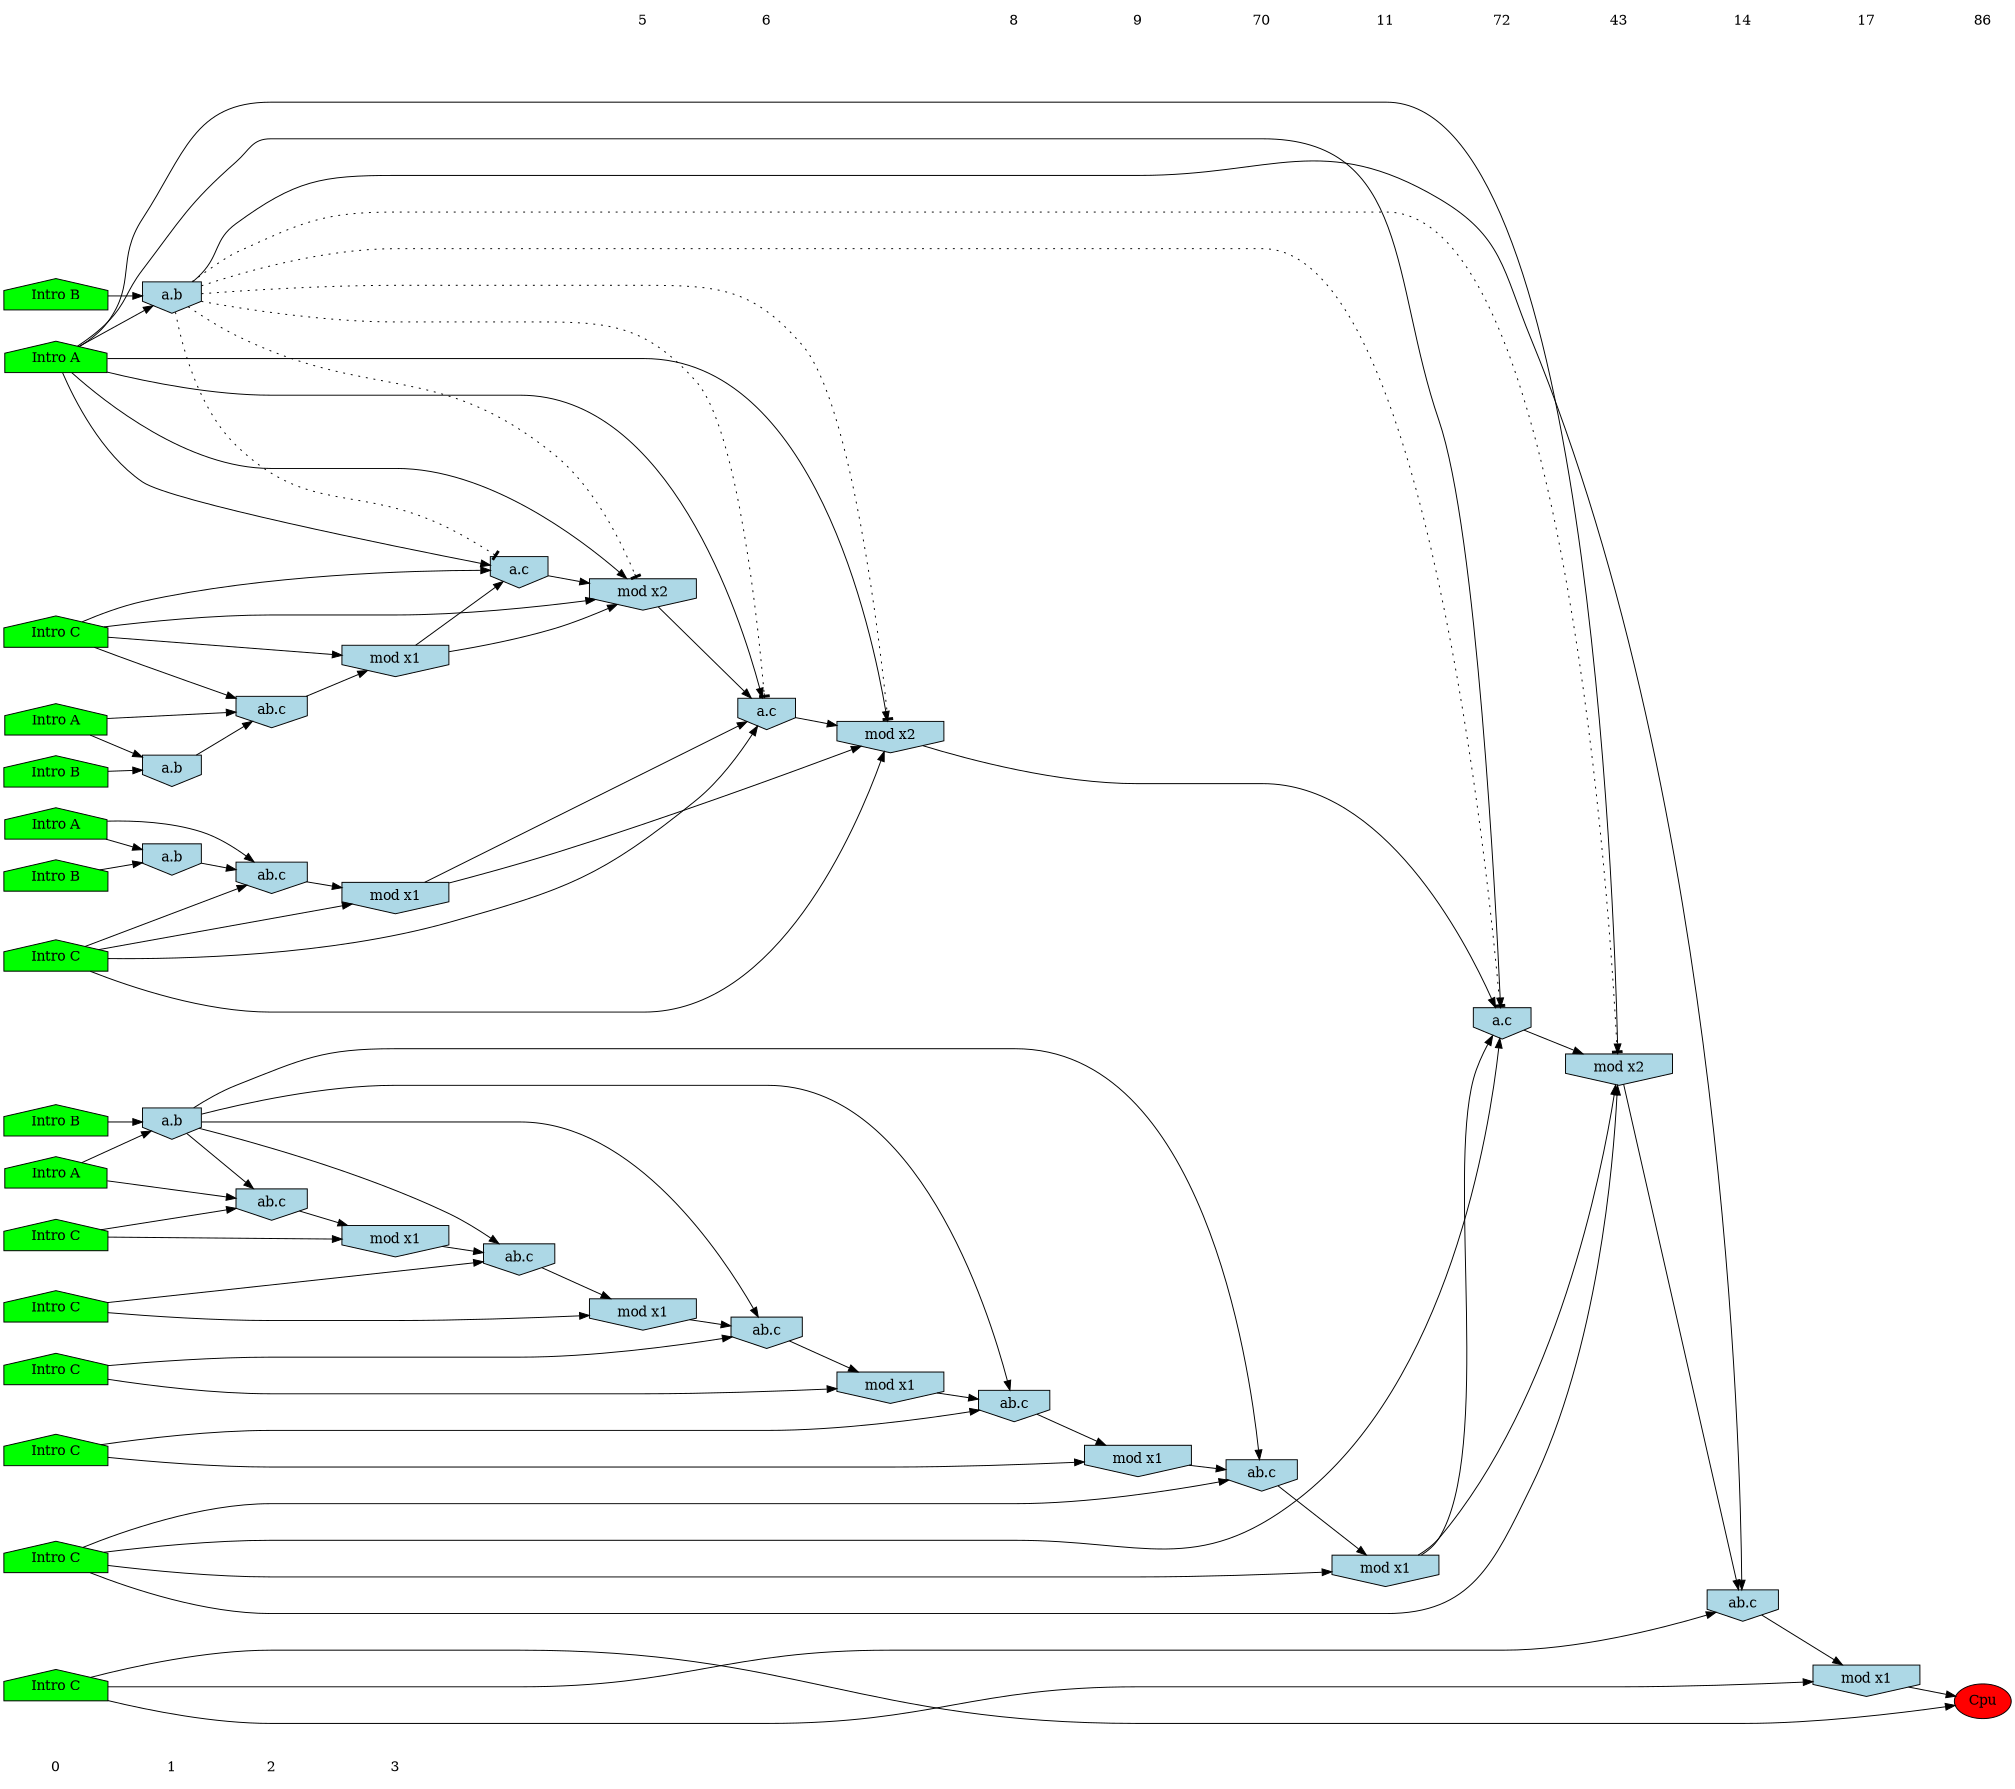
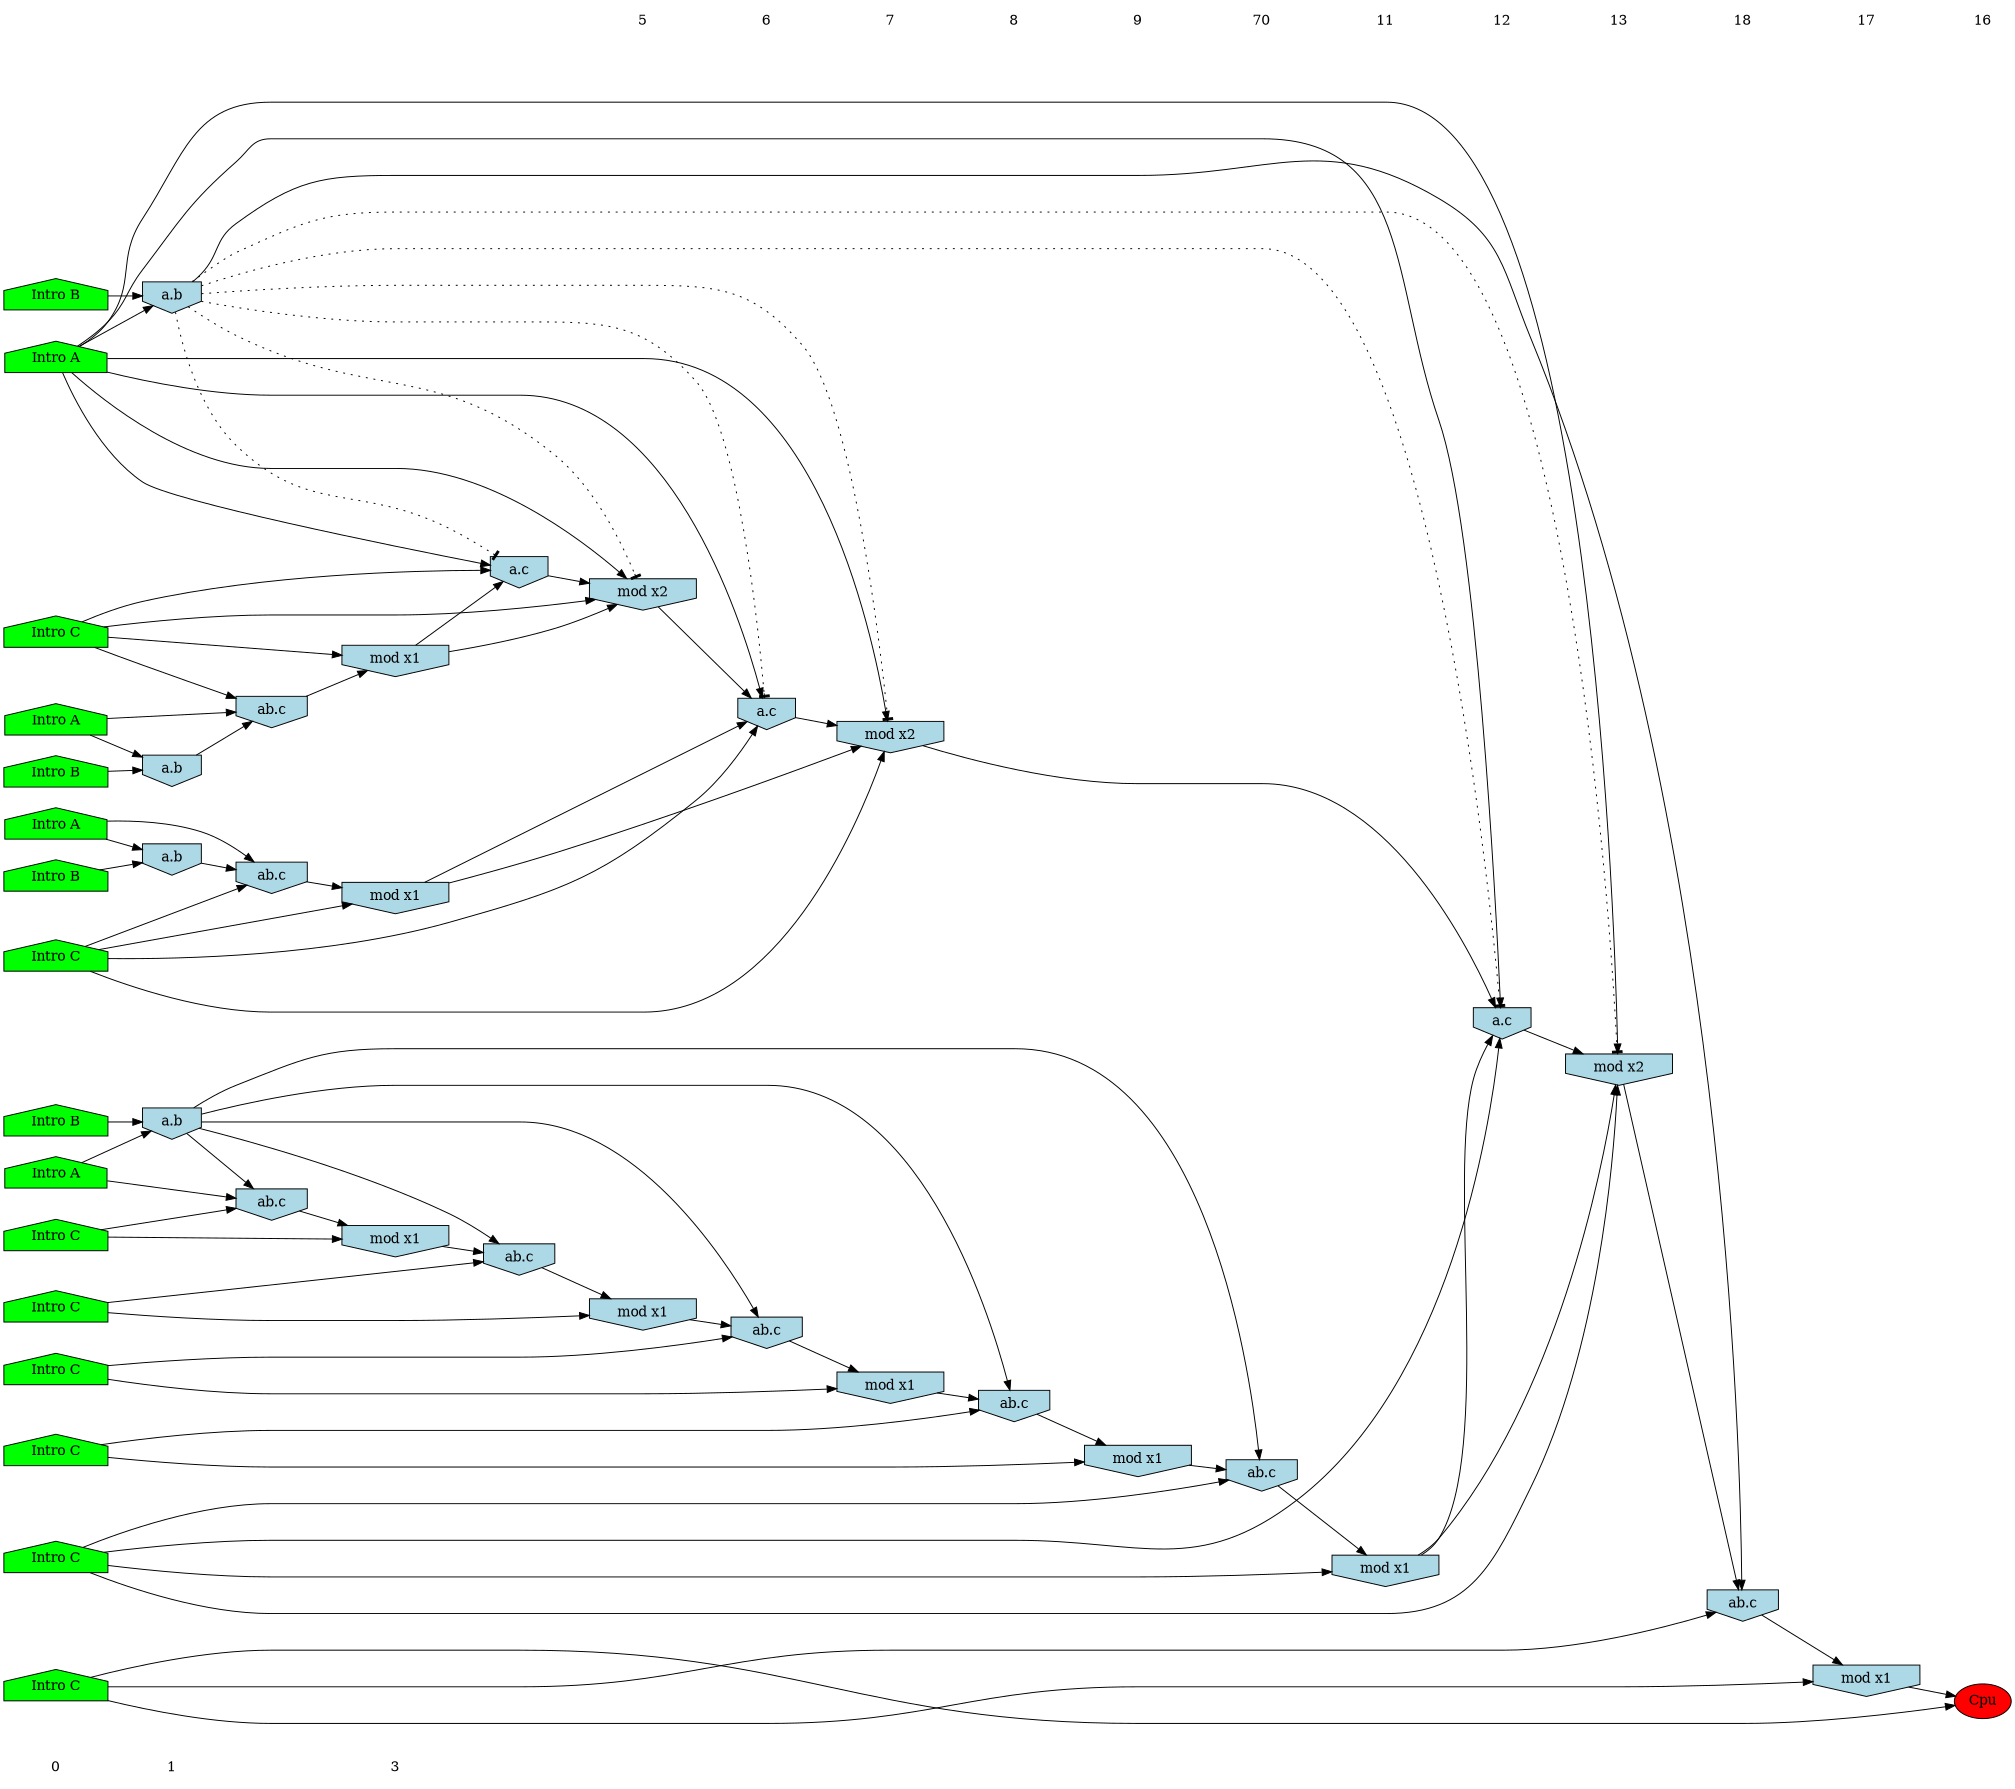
none -> (890, 21)
(1502, 21) -> (1502, 21)
(1619, 21) -> (1619, 21)
(1743, 21) -> (1743, 21)
(1983, 21) -> (1983, 21)
(272, 1768) -> none
